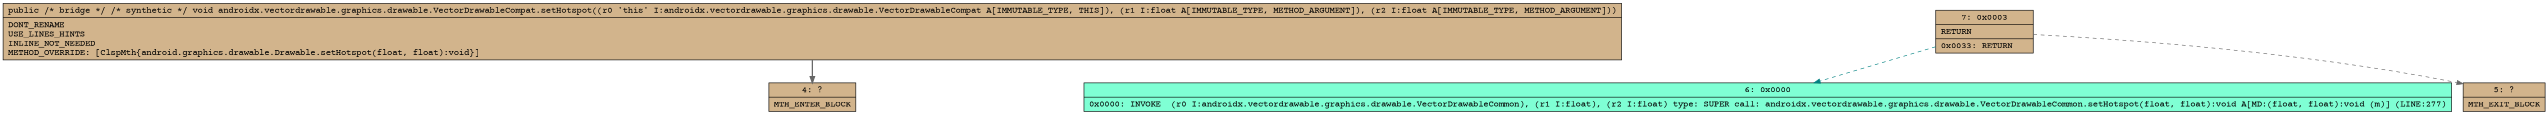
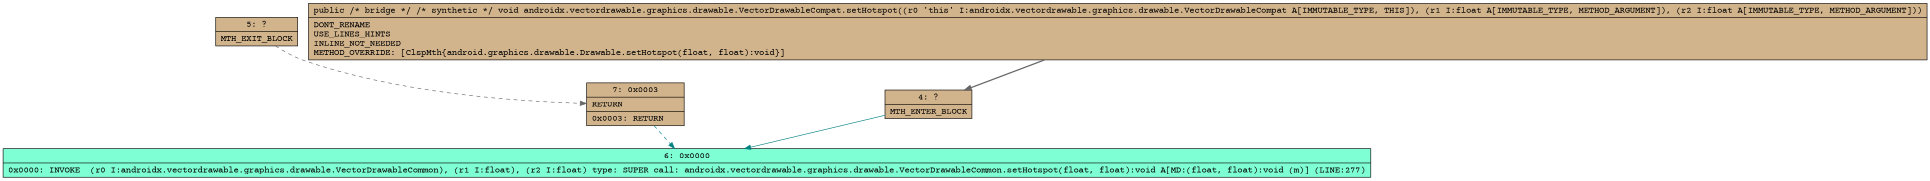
(1984, 46) -> (635, 118)
(2246, 52) -> (425, 89)
none -> (818, 131)
